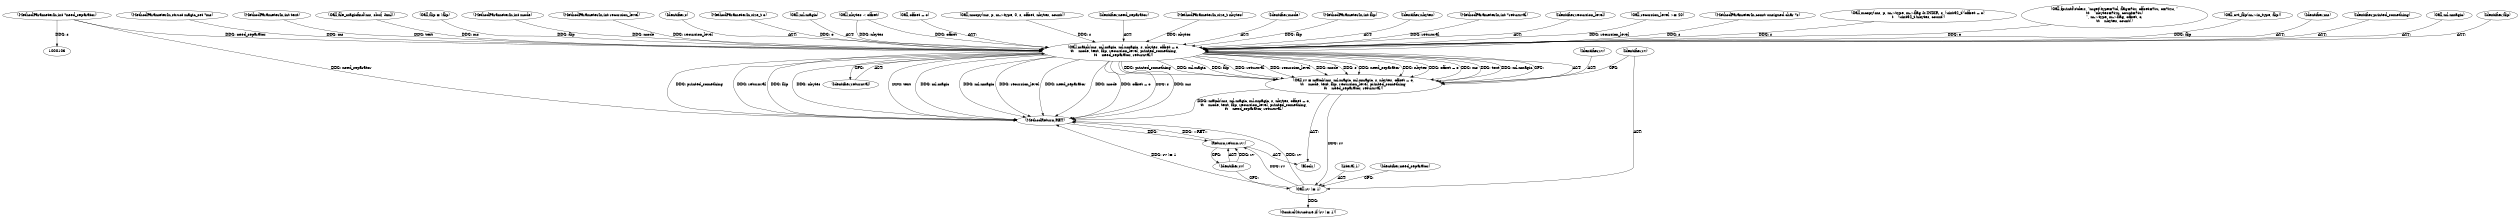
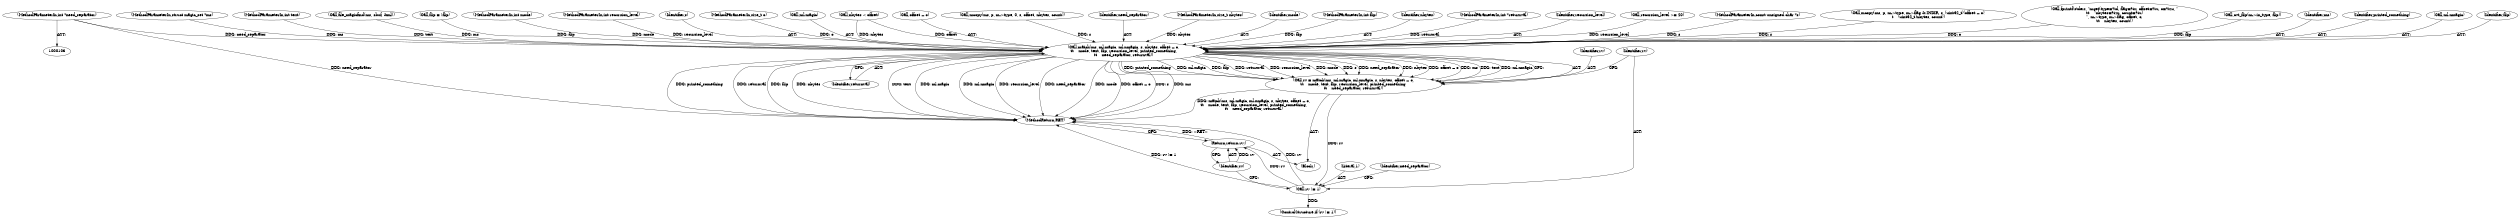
(62, 35) -> (62, 35)
(1153, 132) -> (1153, 132)
